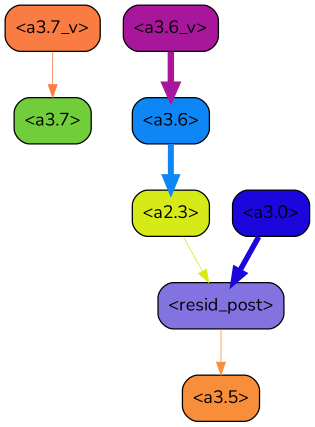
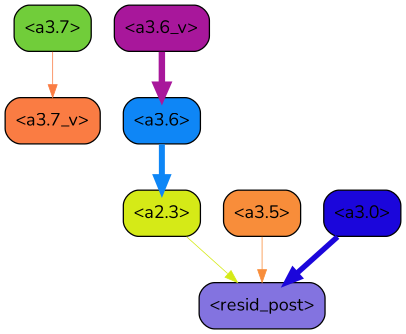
(53, 68) -> (53, 68)
(221, 346) -> (262, 253)
